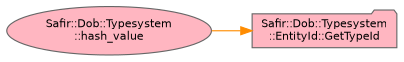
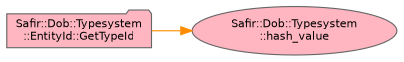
(226, 31) -> (166, 31)
